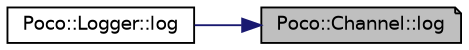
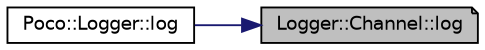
(361, 25) -> (370, 25)
